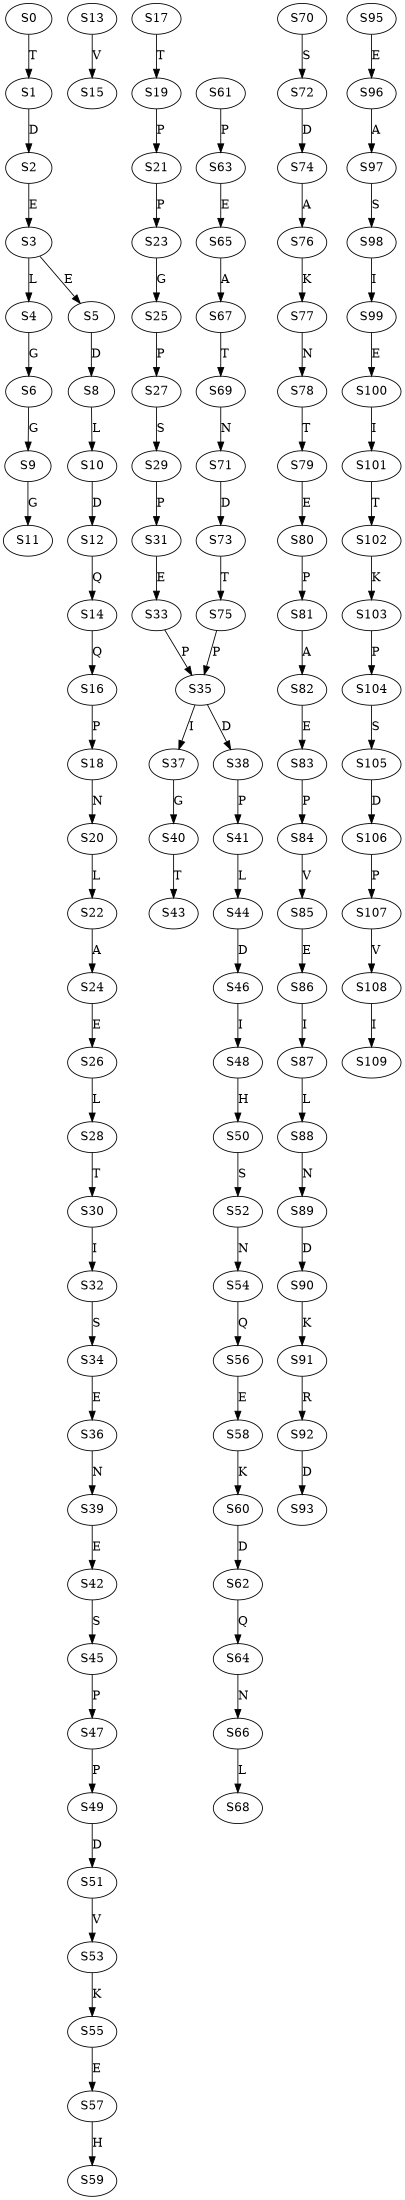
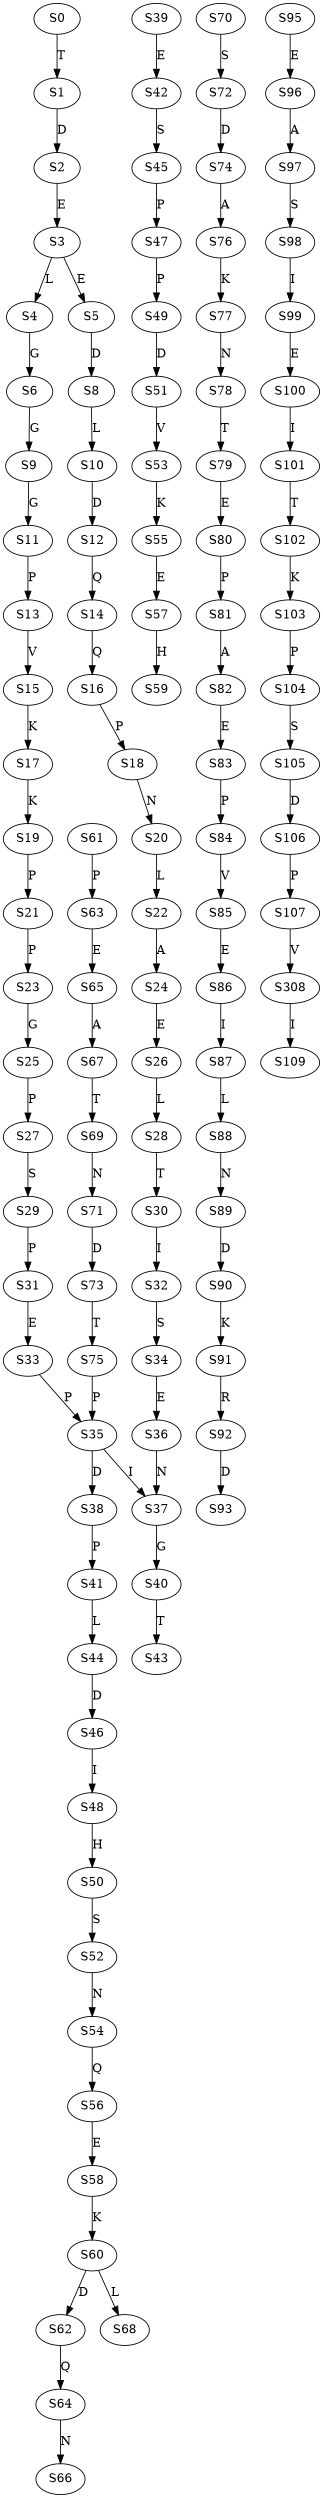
(161, 56) -> (33, 802)
none -> (28, 574)
none -> (28, 723)
(372, 988) -> (290, 988)
(92, 1468) -> (156, 1468)
(238, 1767) -> (107, 2289)
